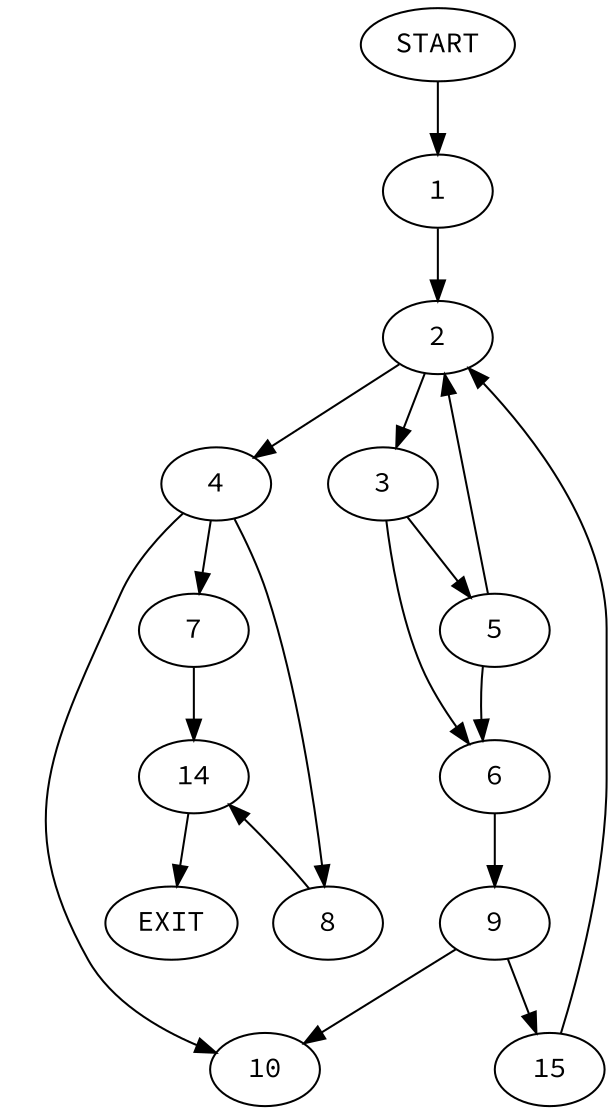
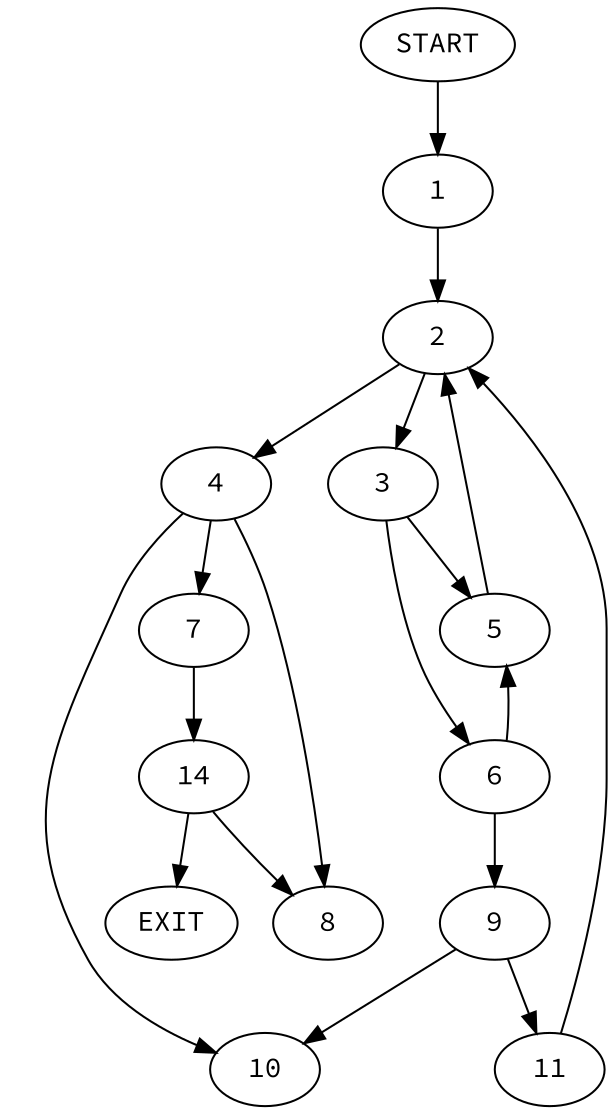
(481, 693) -> (508, 714)
(278, 853) -> (244, 847)
(550, 1070) -> (550, 1070)
